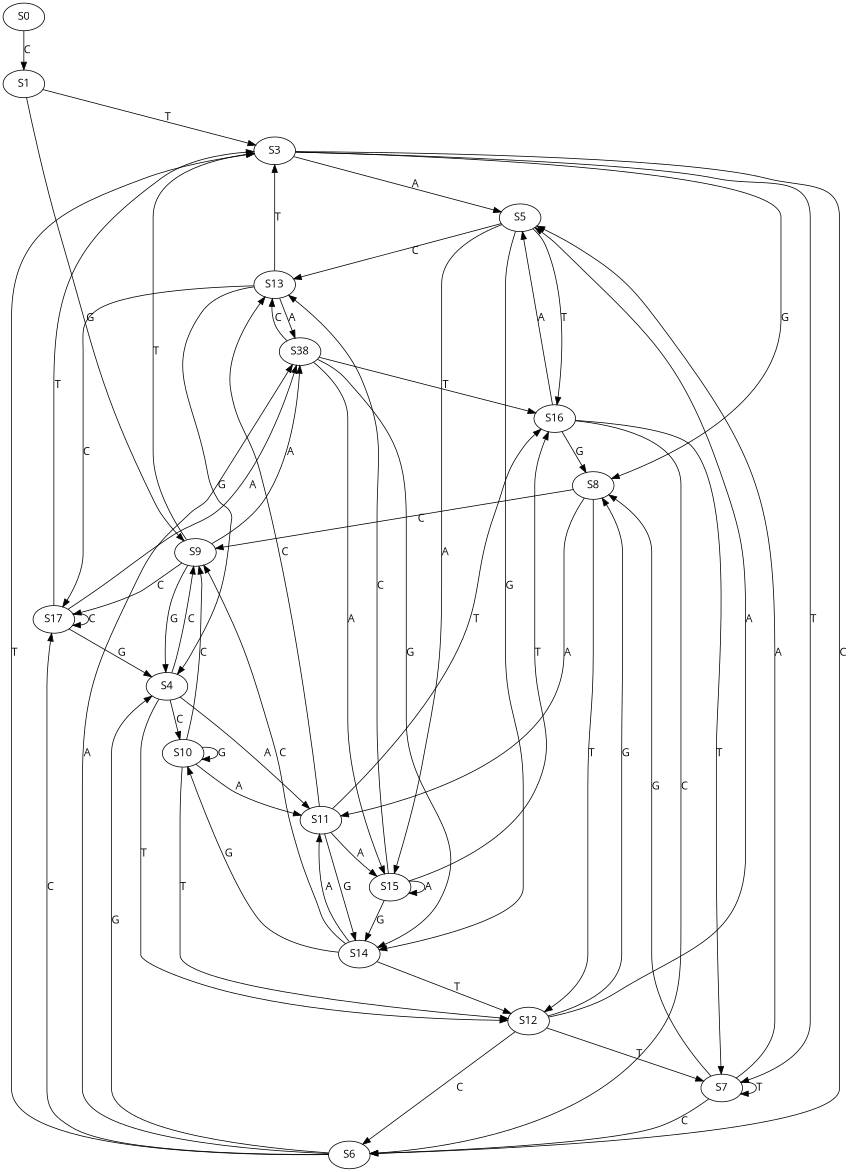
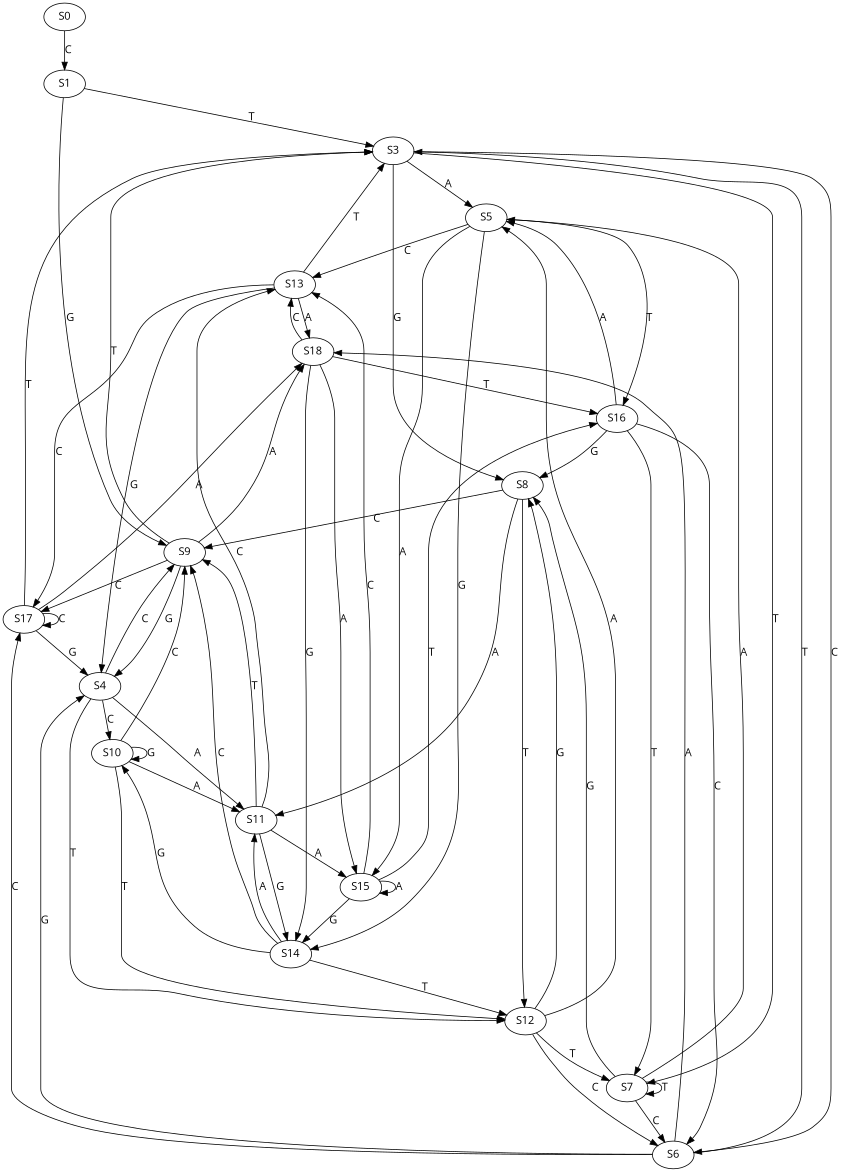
(300, 352) -> (313, 352)
(463, 637) -> (250, 679)
